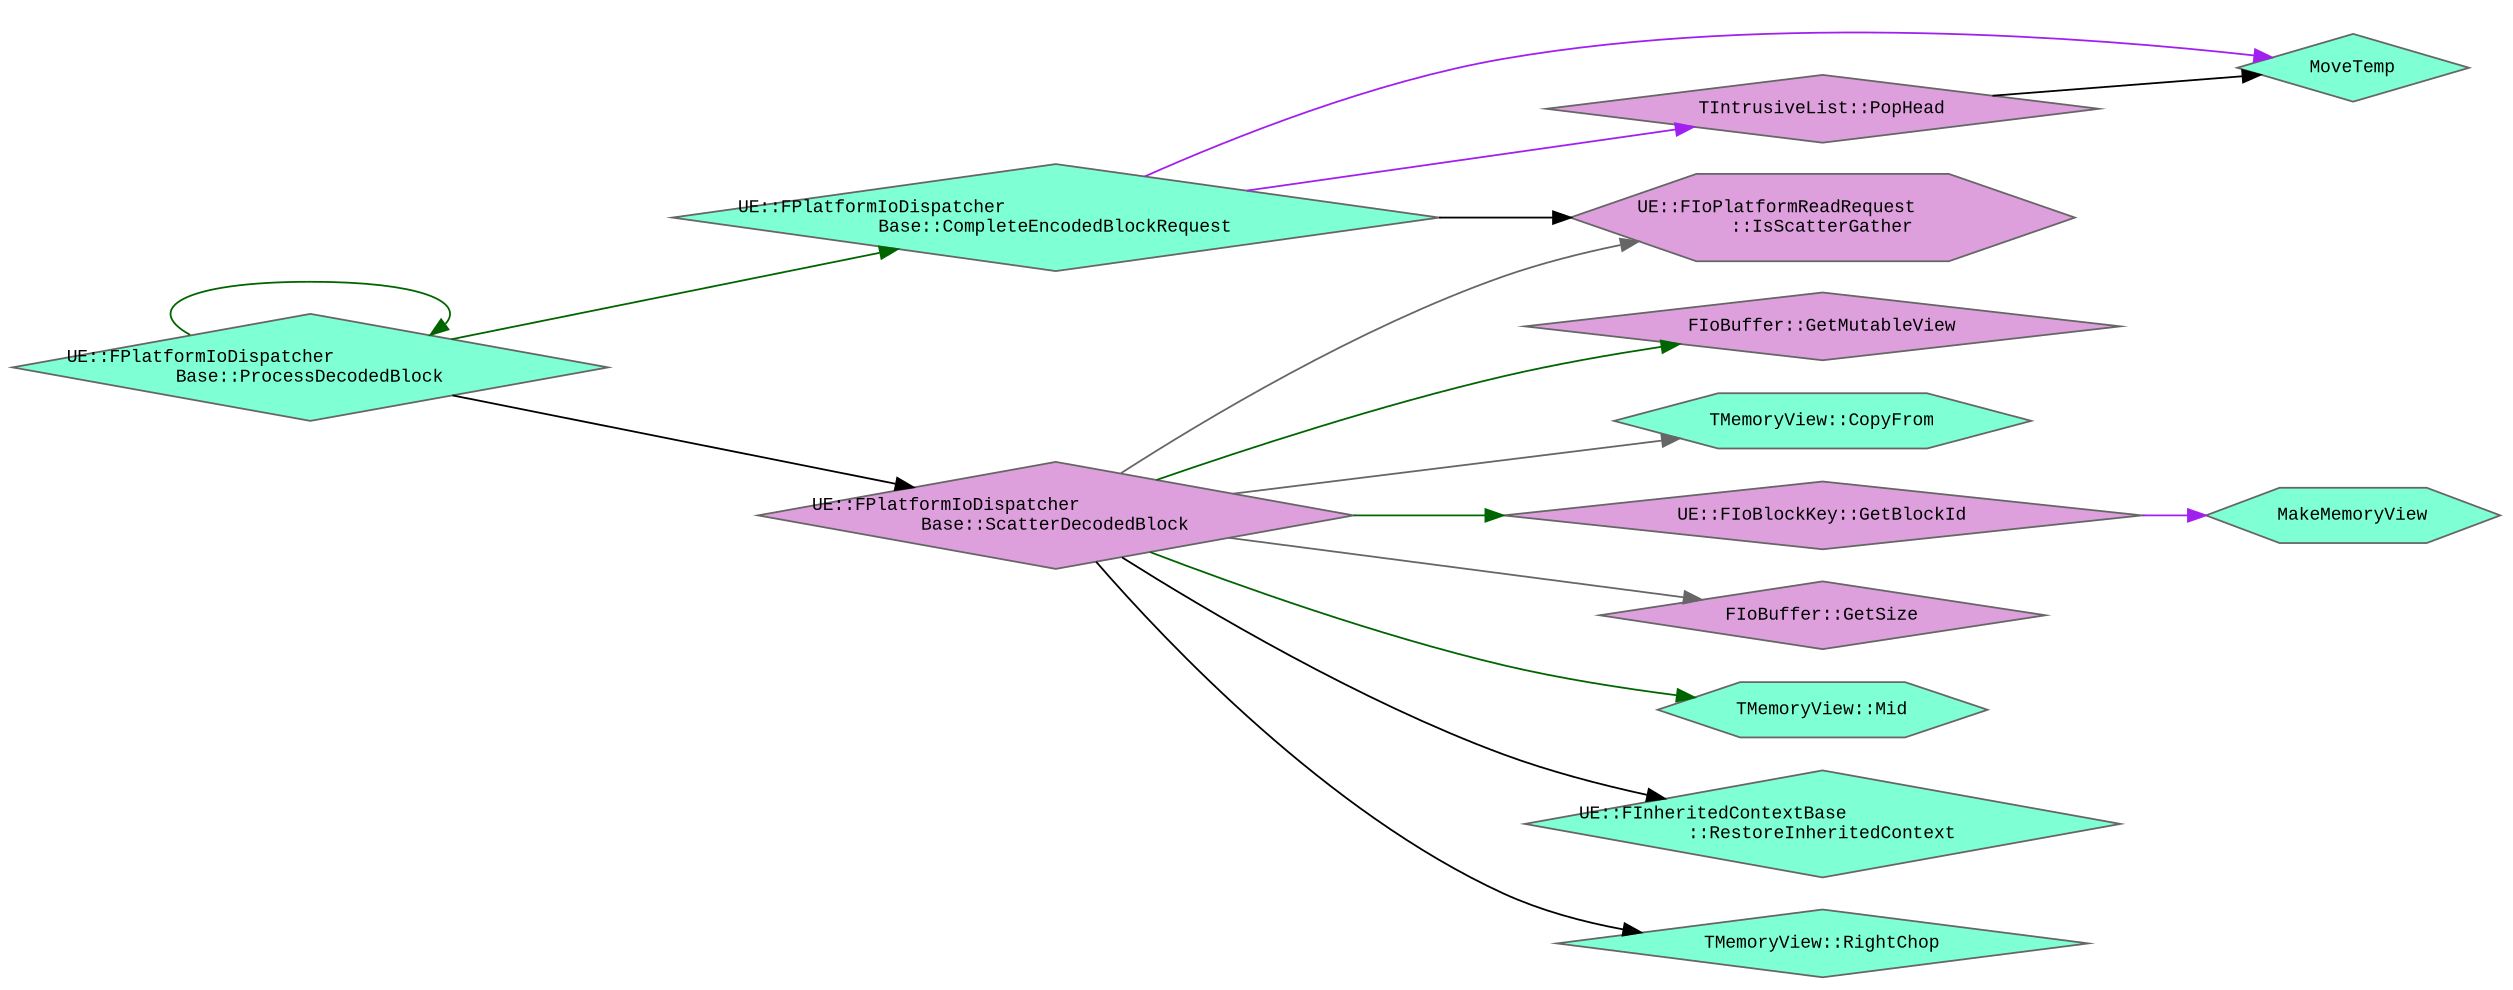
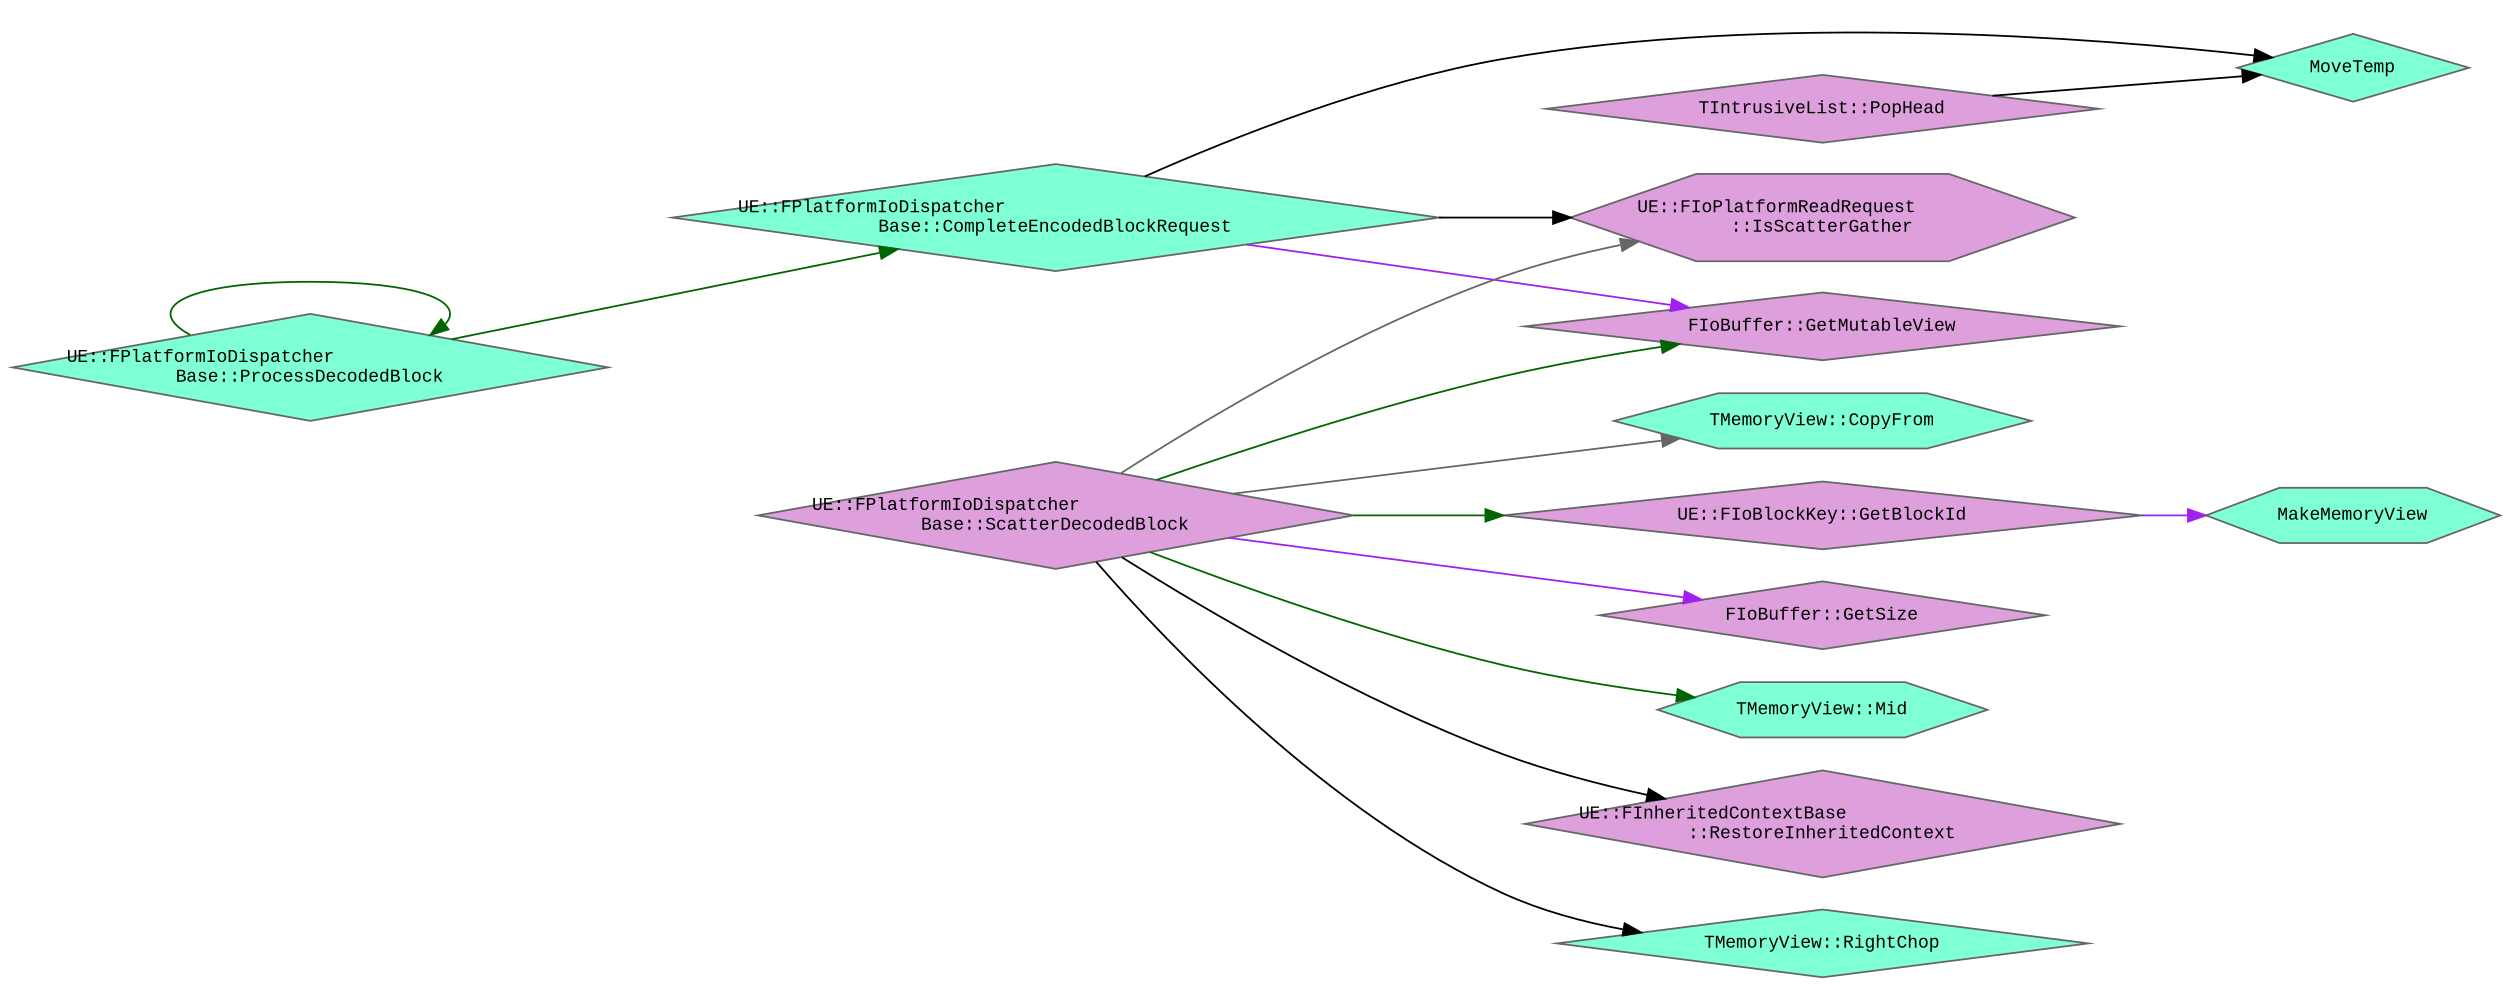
(1689, 38) -> (1689, 38)
(1461, 160) -> (1459, 275)
(674, 440) -> none
(1456, 568) -> (1456, 568)
(1823, 824) -> (1823, 824)
